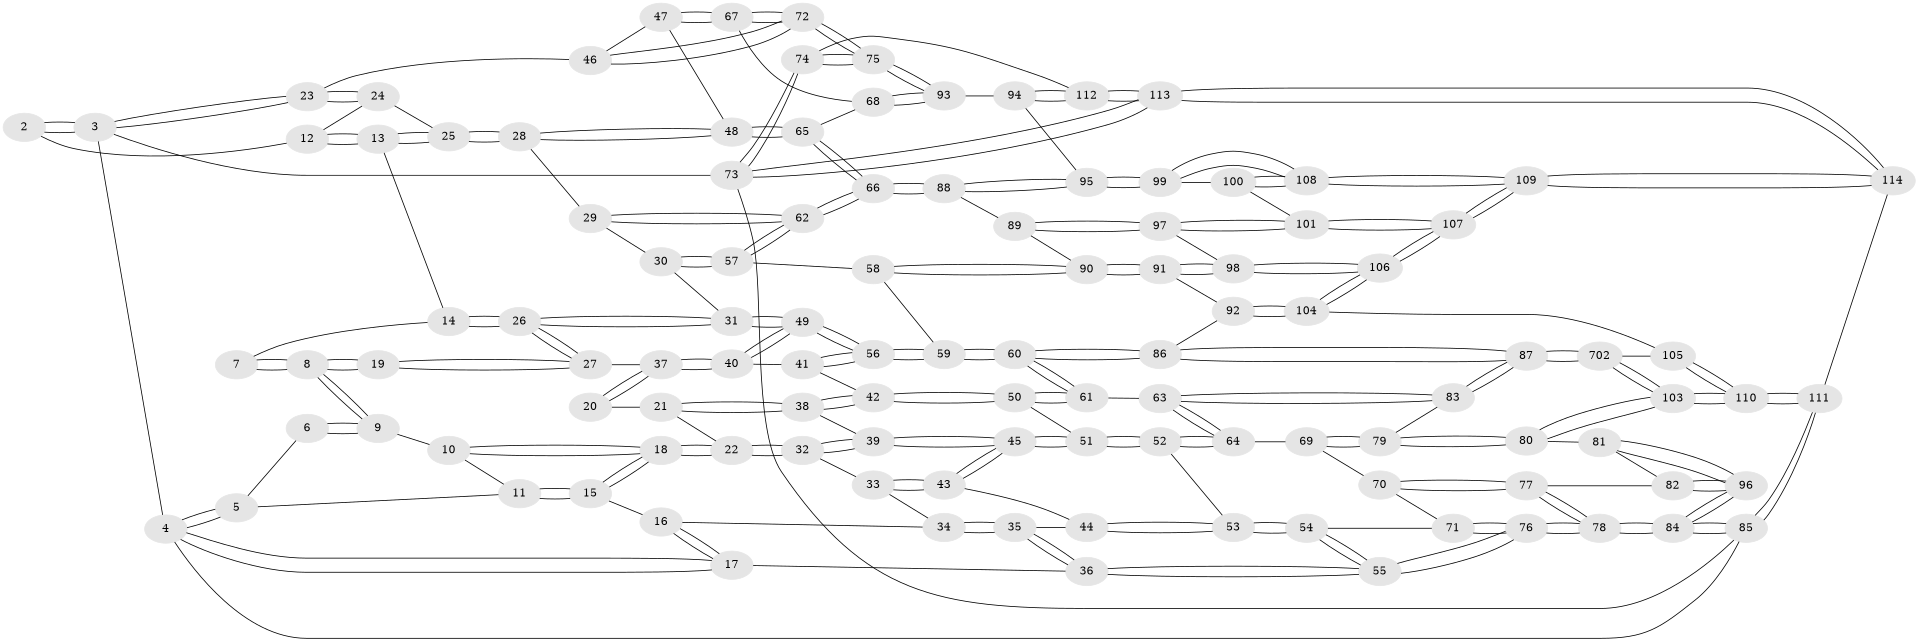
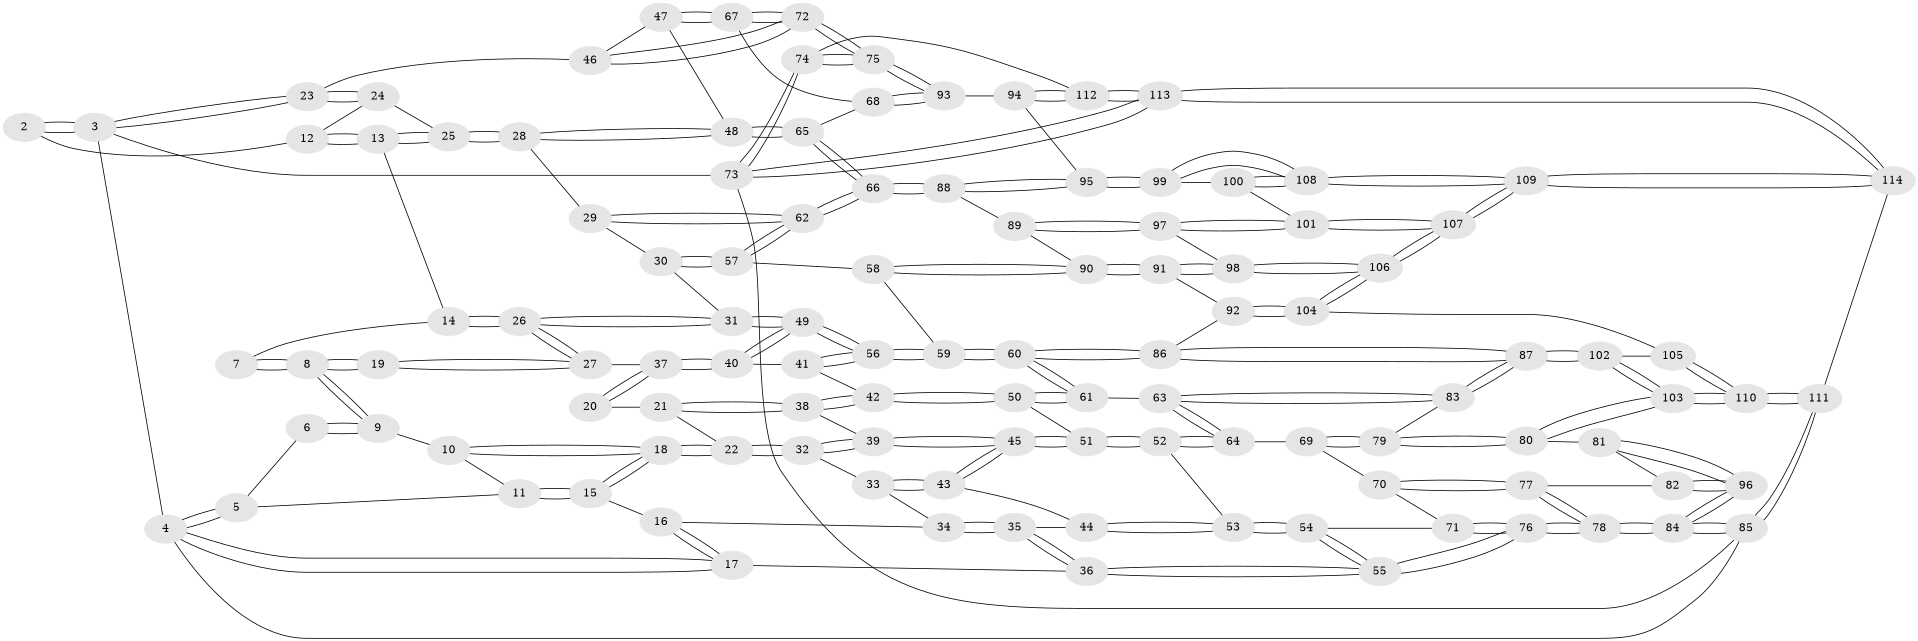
(1600, 356) -> (1600, 356)
